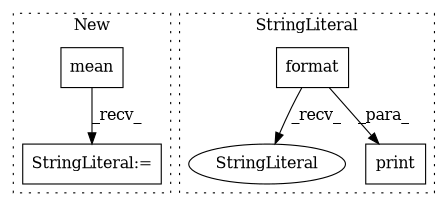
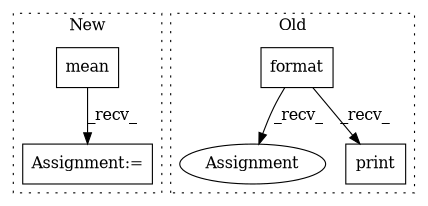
(307, 26) -> (293, 26)
(383, 116) -> (365, 116)
(92, 164) -> (88, 164)
(267, 164) -> (253, 164)
